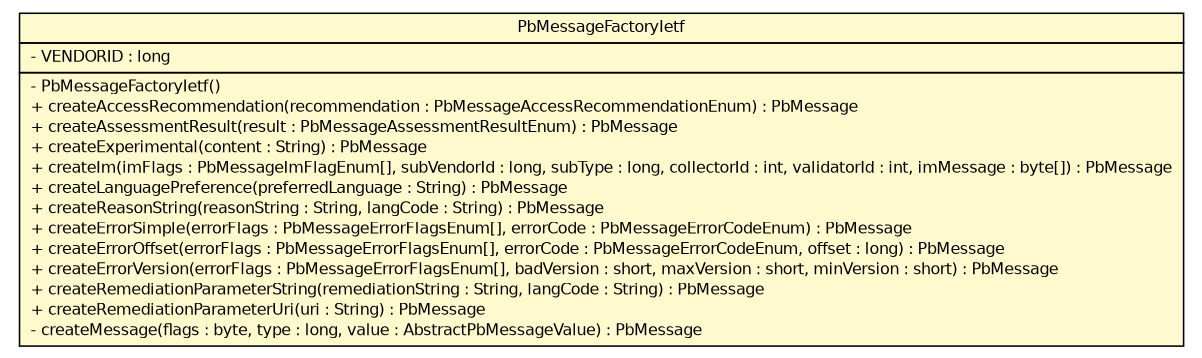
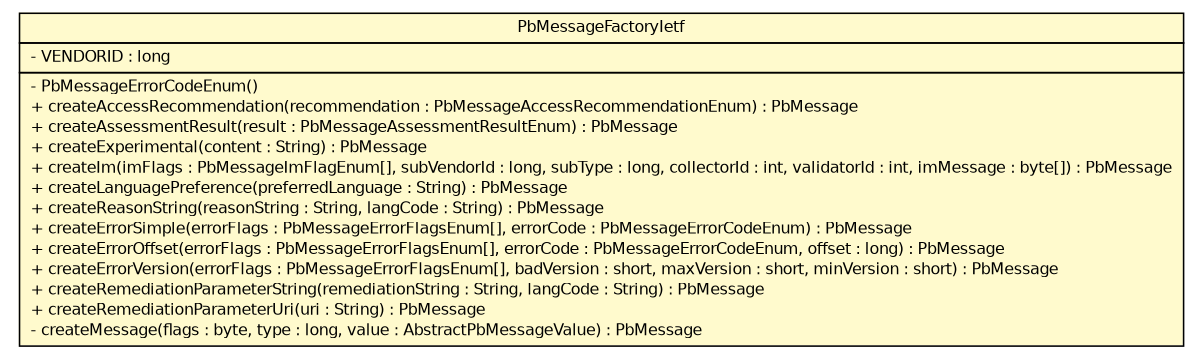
(126, 87) -> (145, 87)
